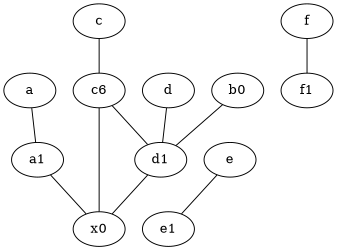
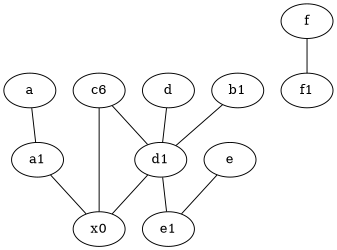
(99, 21) -> none
(238, 90) -> (238, 90)
none -> (165, 195)
